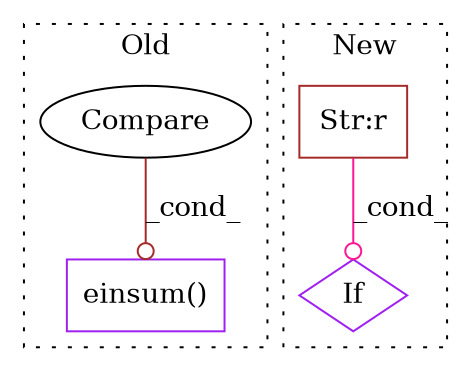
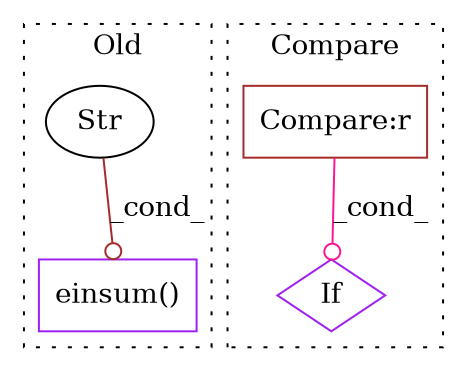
(365, 47) -> (335, 47)
(146, 122) -> (100, 122)
(353, 122) -> (335, 122)
